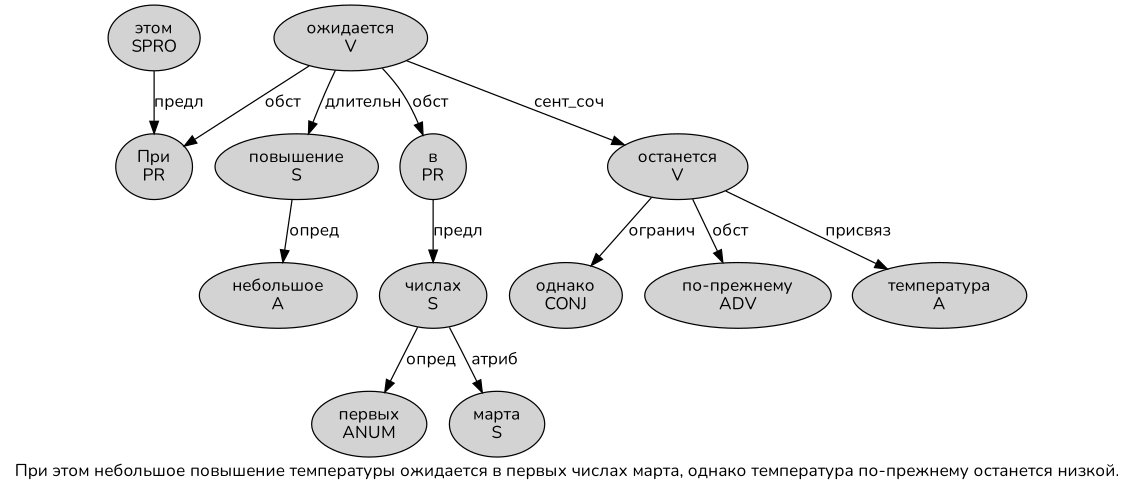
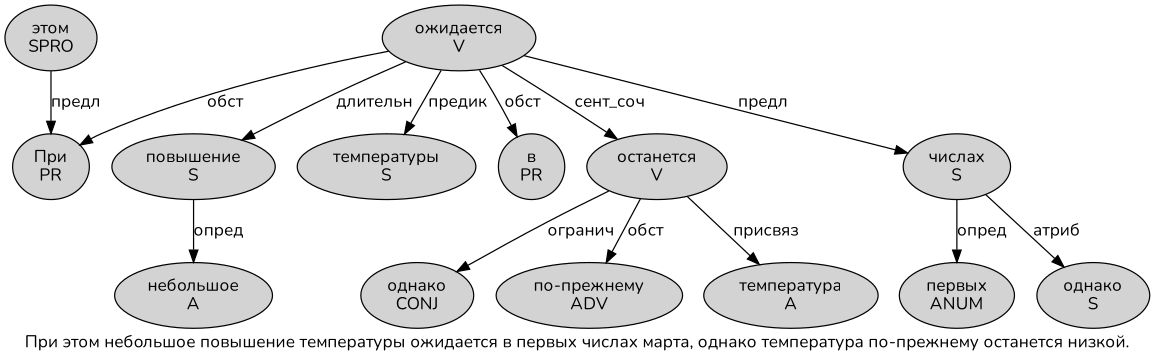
none -> (387, 167)
(433, 225) -> (710, 103)
(497, 424) -> (1093, 295)
